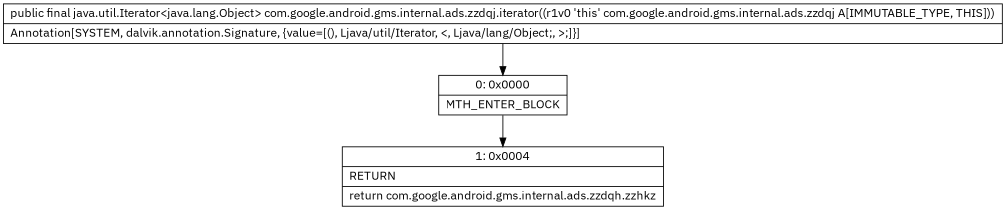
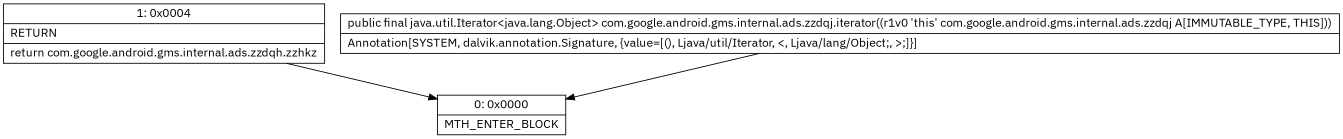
(503, 127) -> (358, 80)
